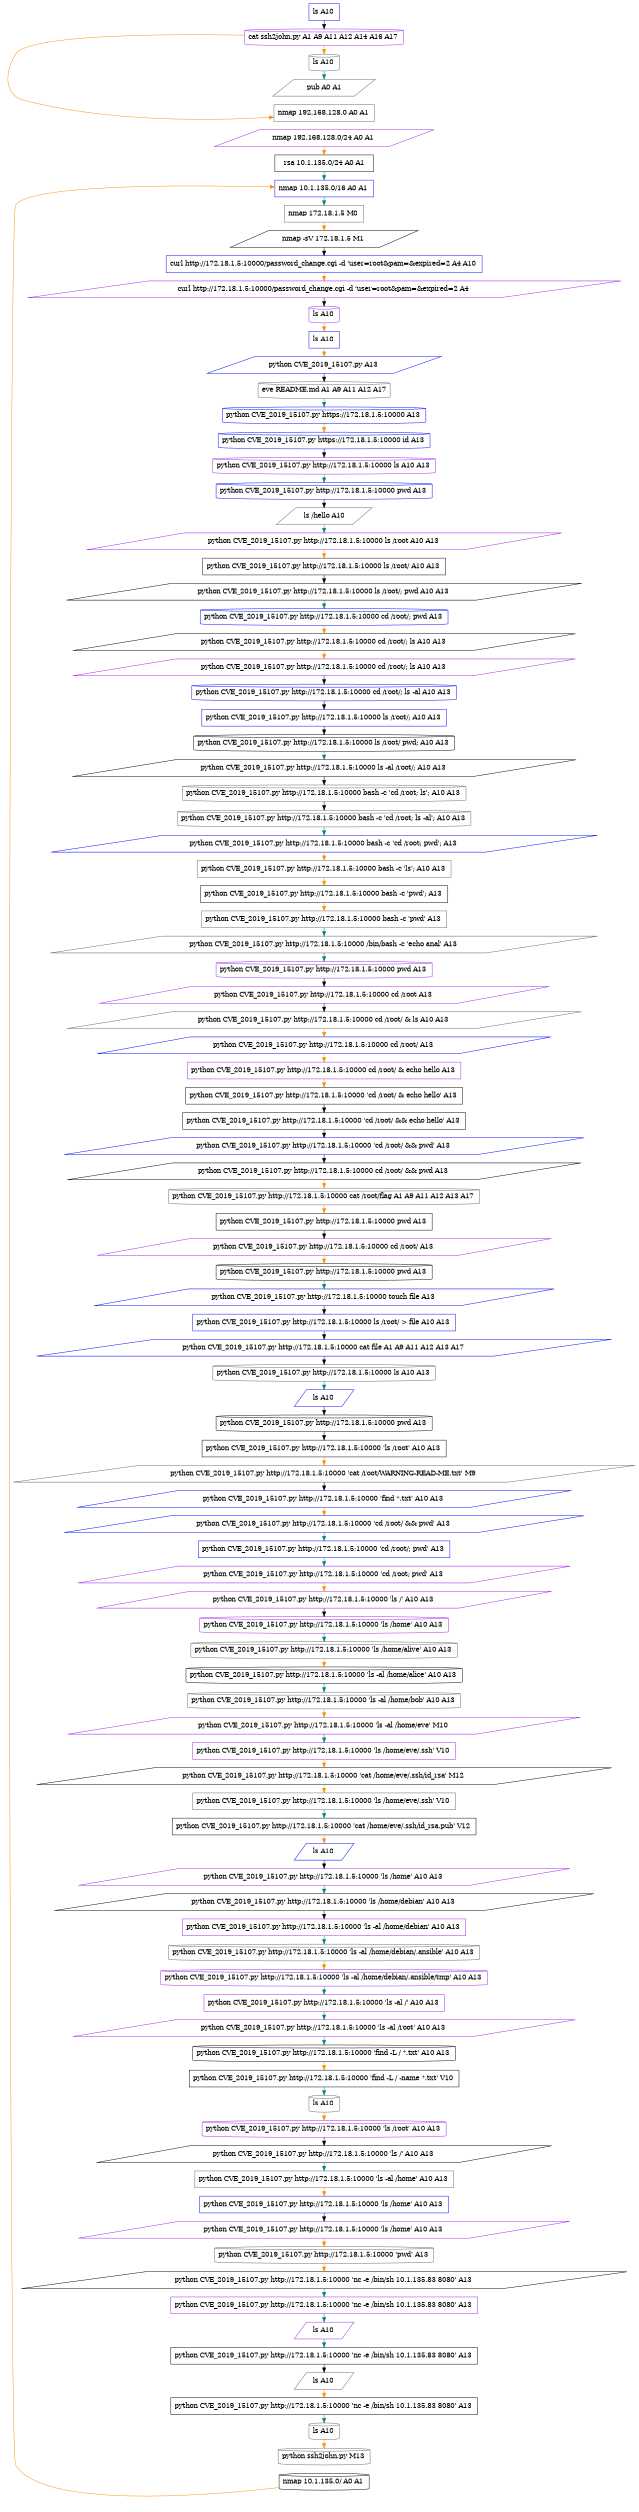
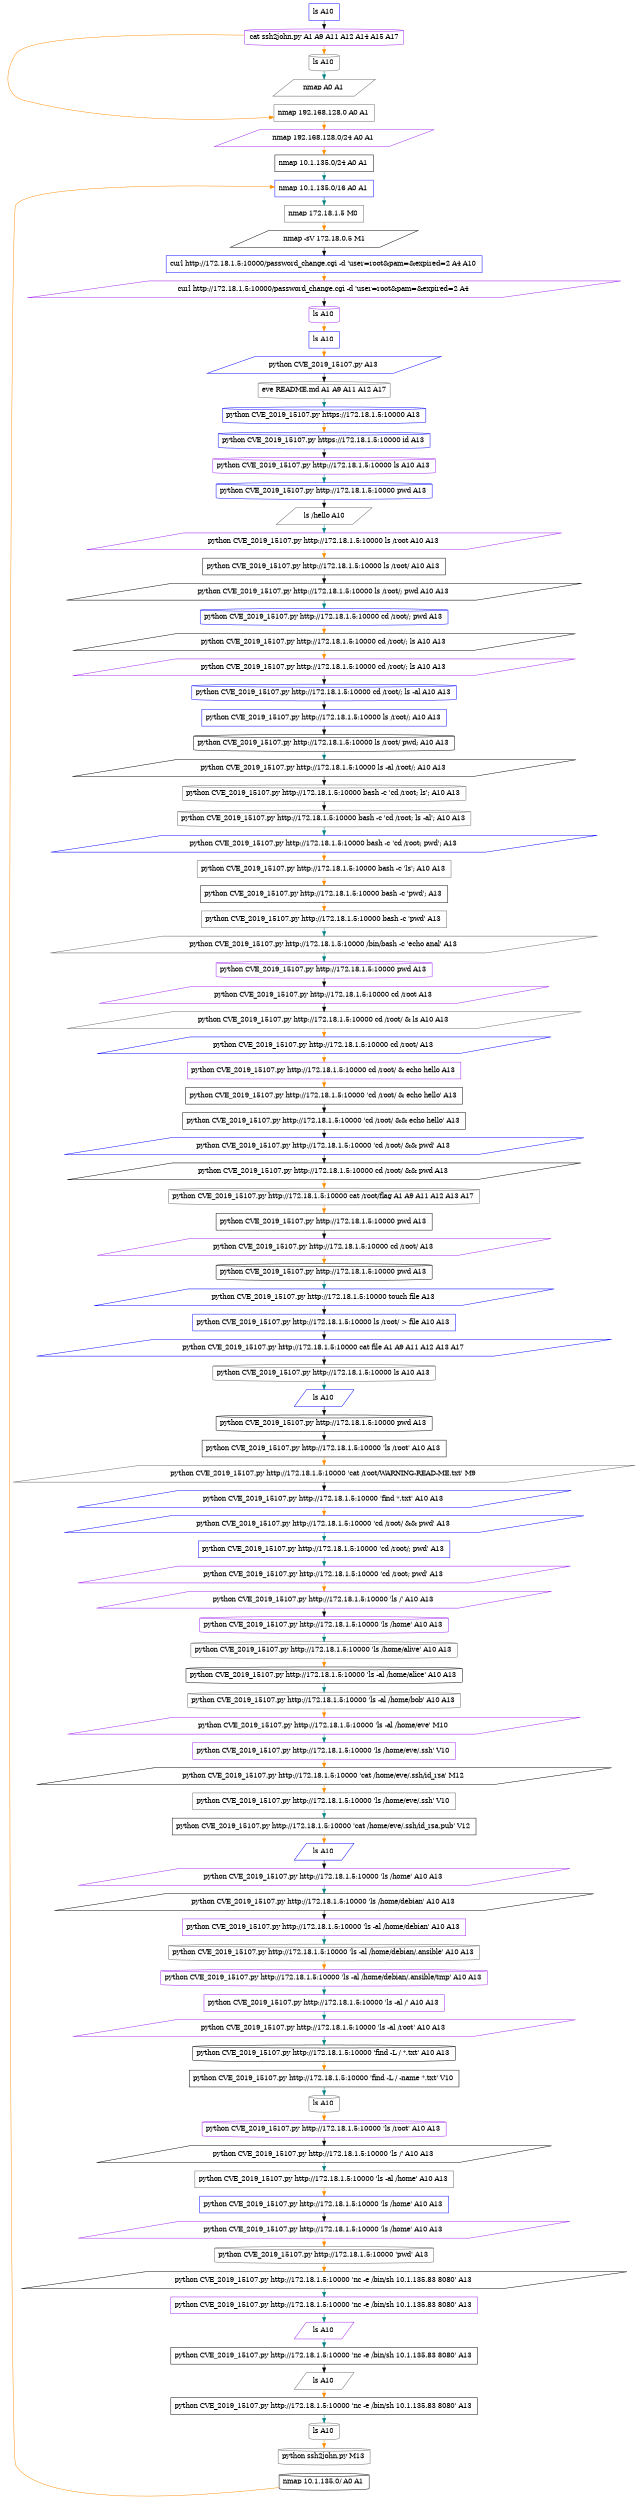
(324, 37) -> (324, 37)
(324, 88) -> (324, 88)
none -> (324, 123)
(324, 163) -> (324, 163)
(324, 239) -> (324, 239)
